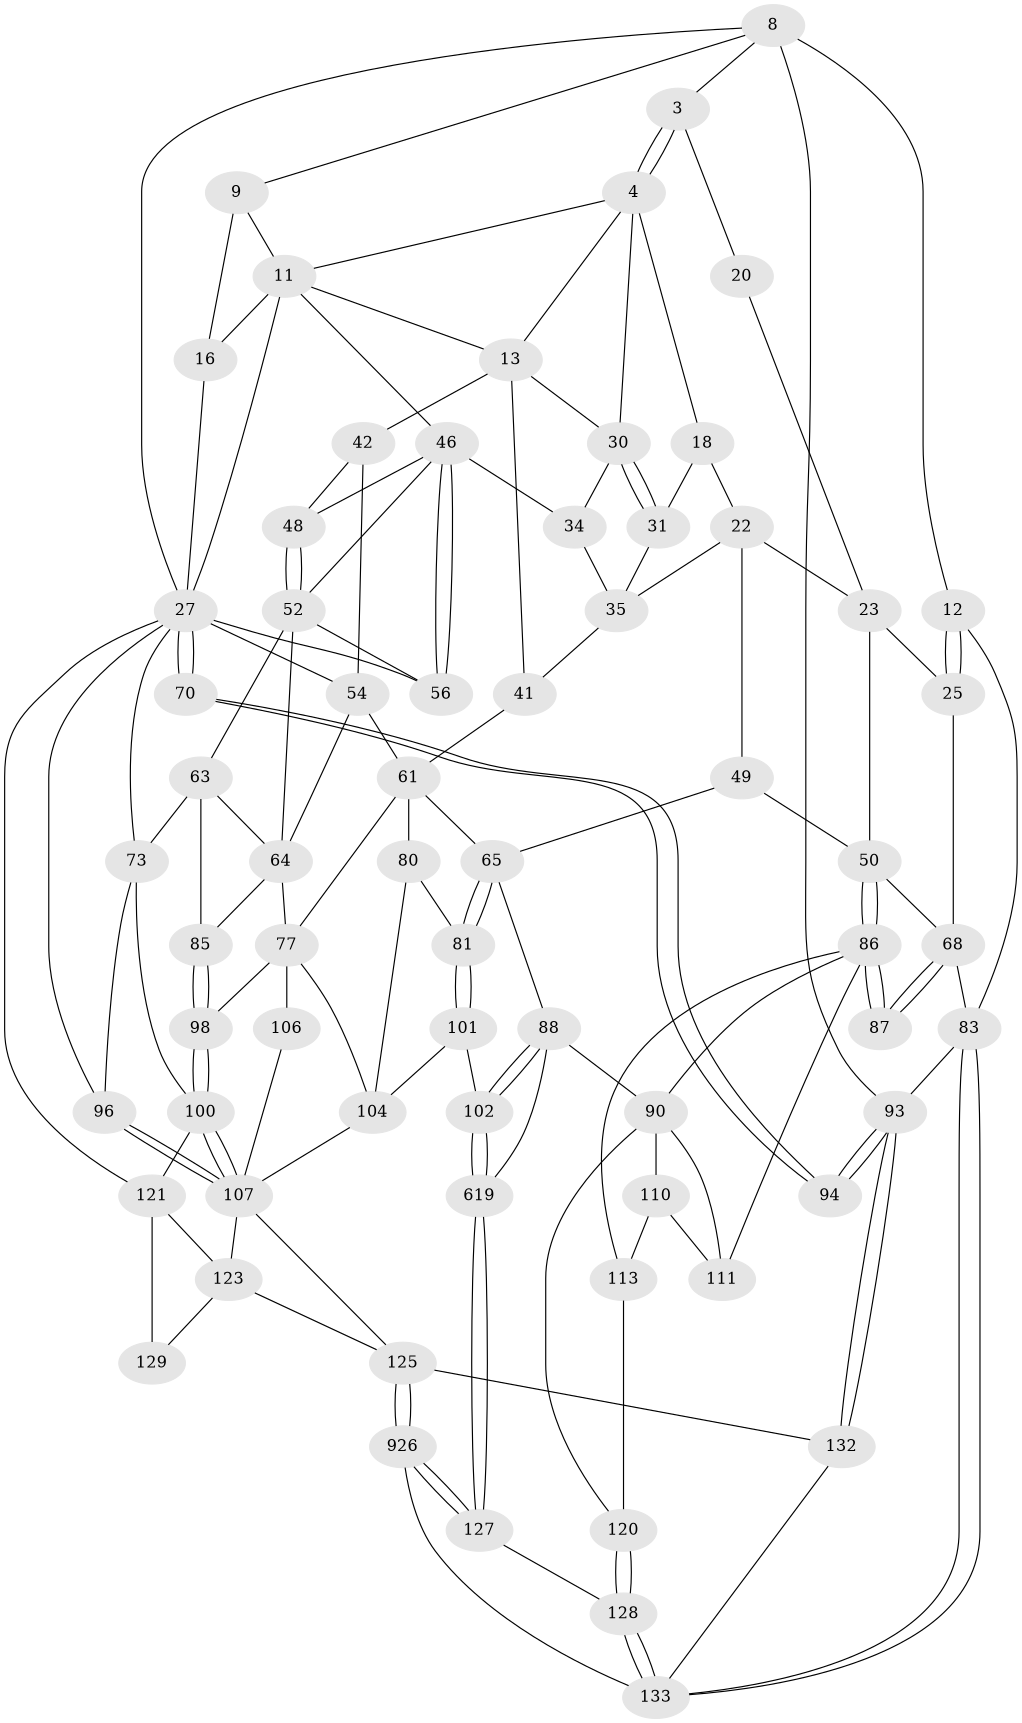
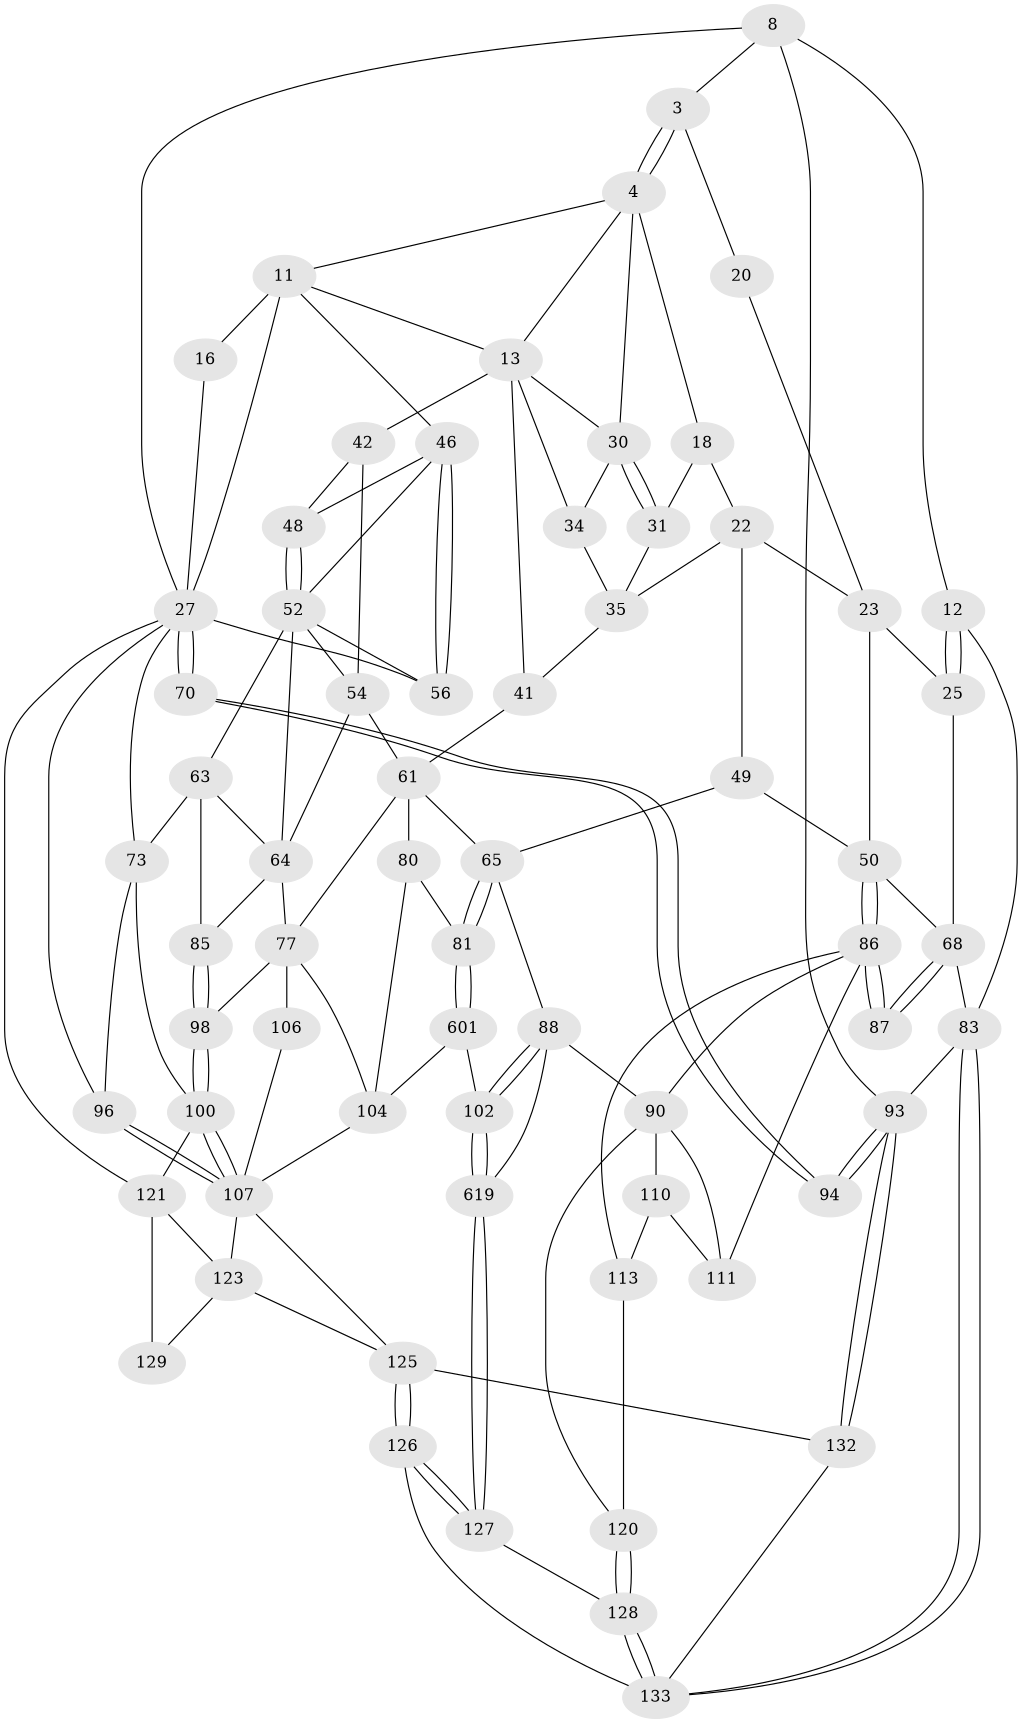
(237, 193) -> none
(509, 484) -> (543, 443)
(278, 655) -> (331, 659)
(463, 1029) -> (463, 1029)
(403, 1447) -> (403, 1447)
